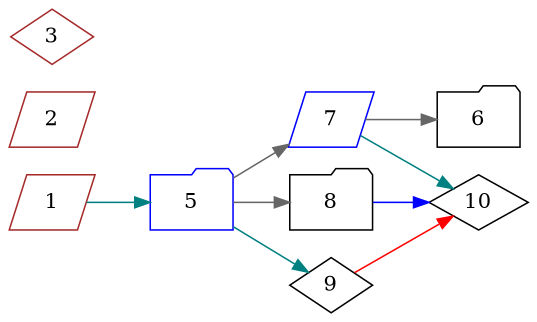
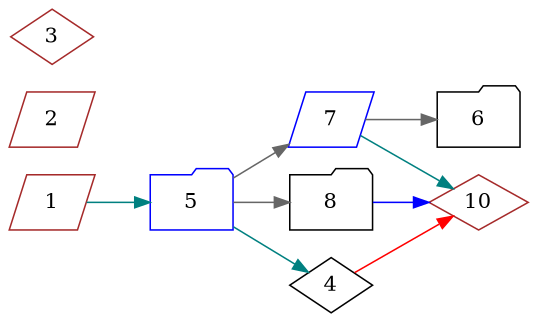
(479, 202) -> (479, 202)
(331, 285) -> (331, 285)
